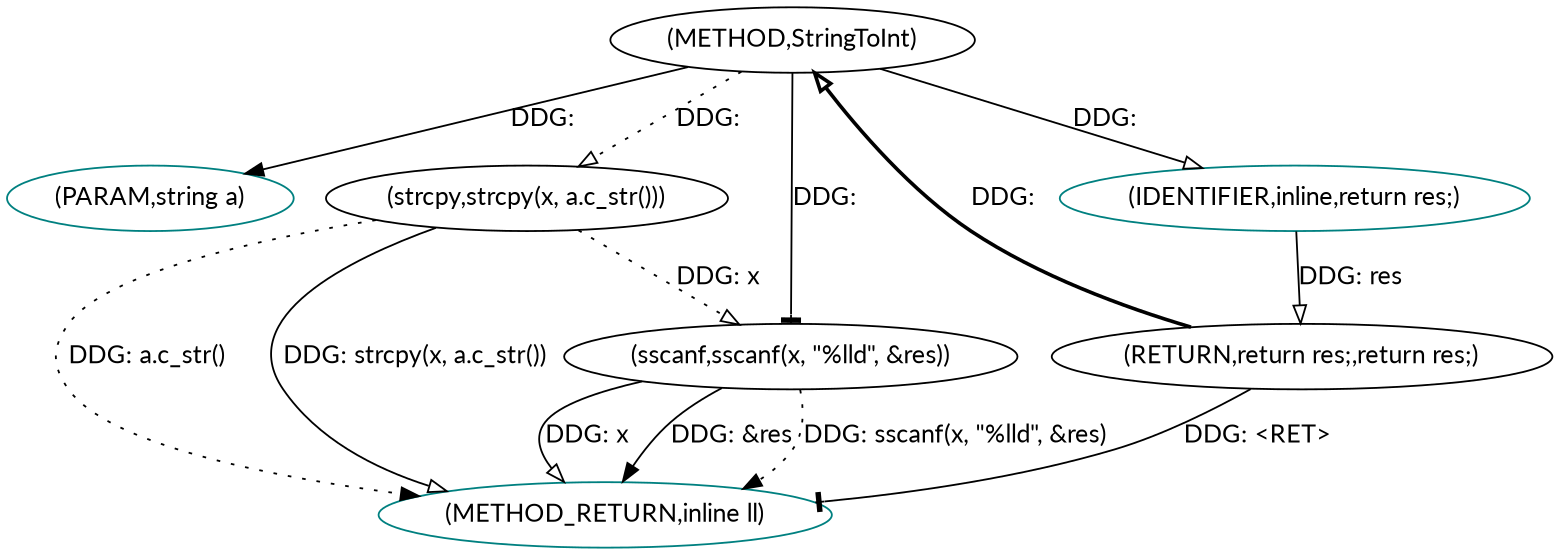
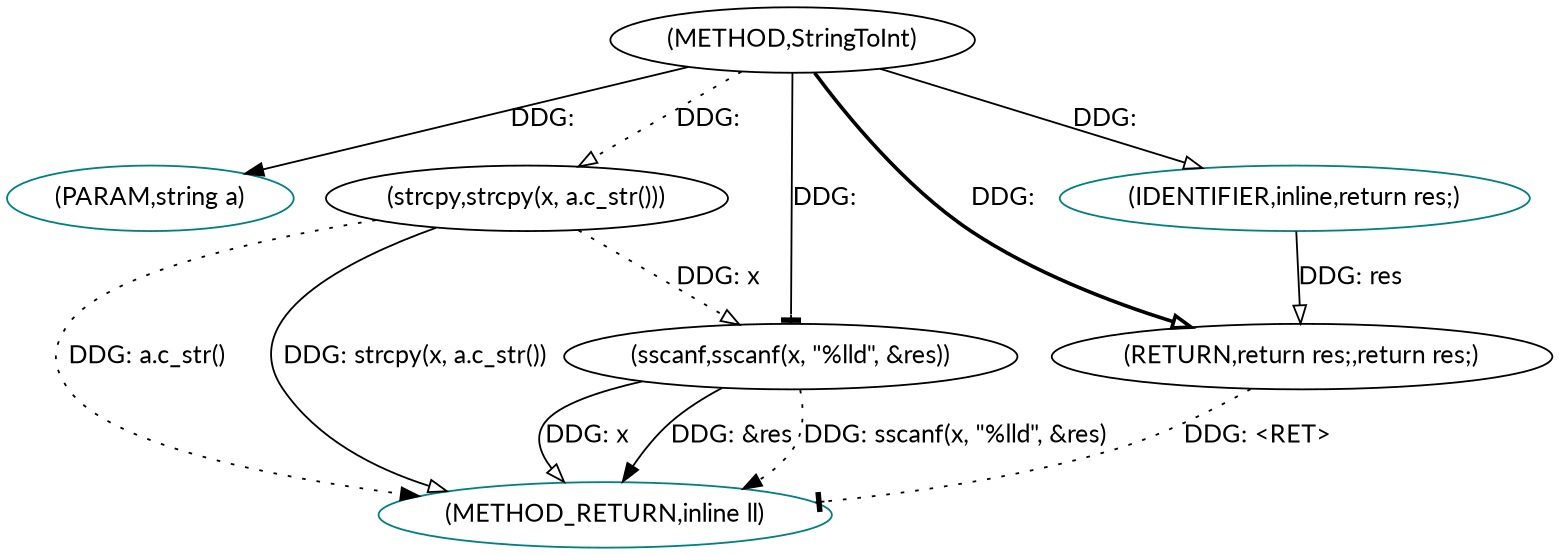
(986, 241) -> (971, 231)
(1044, 468) -> (1044, 468)
